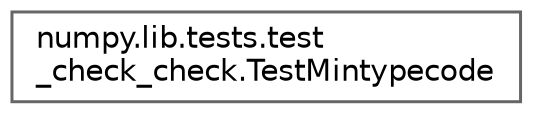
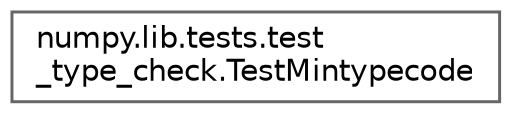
(266, 57) -> (256, 57)
